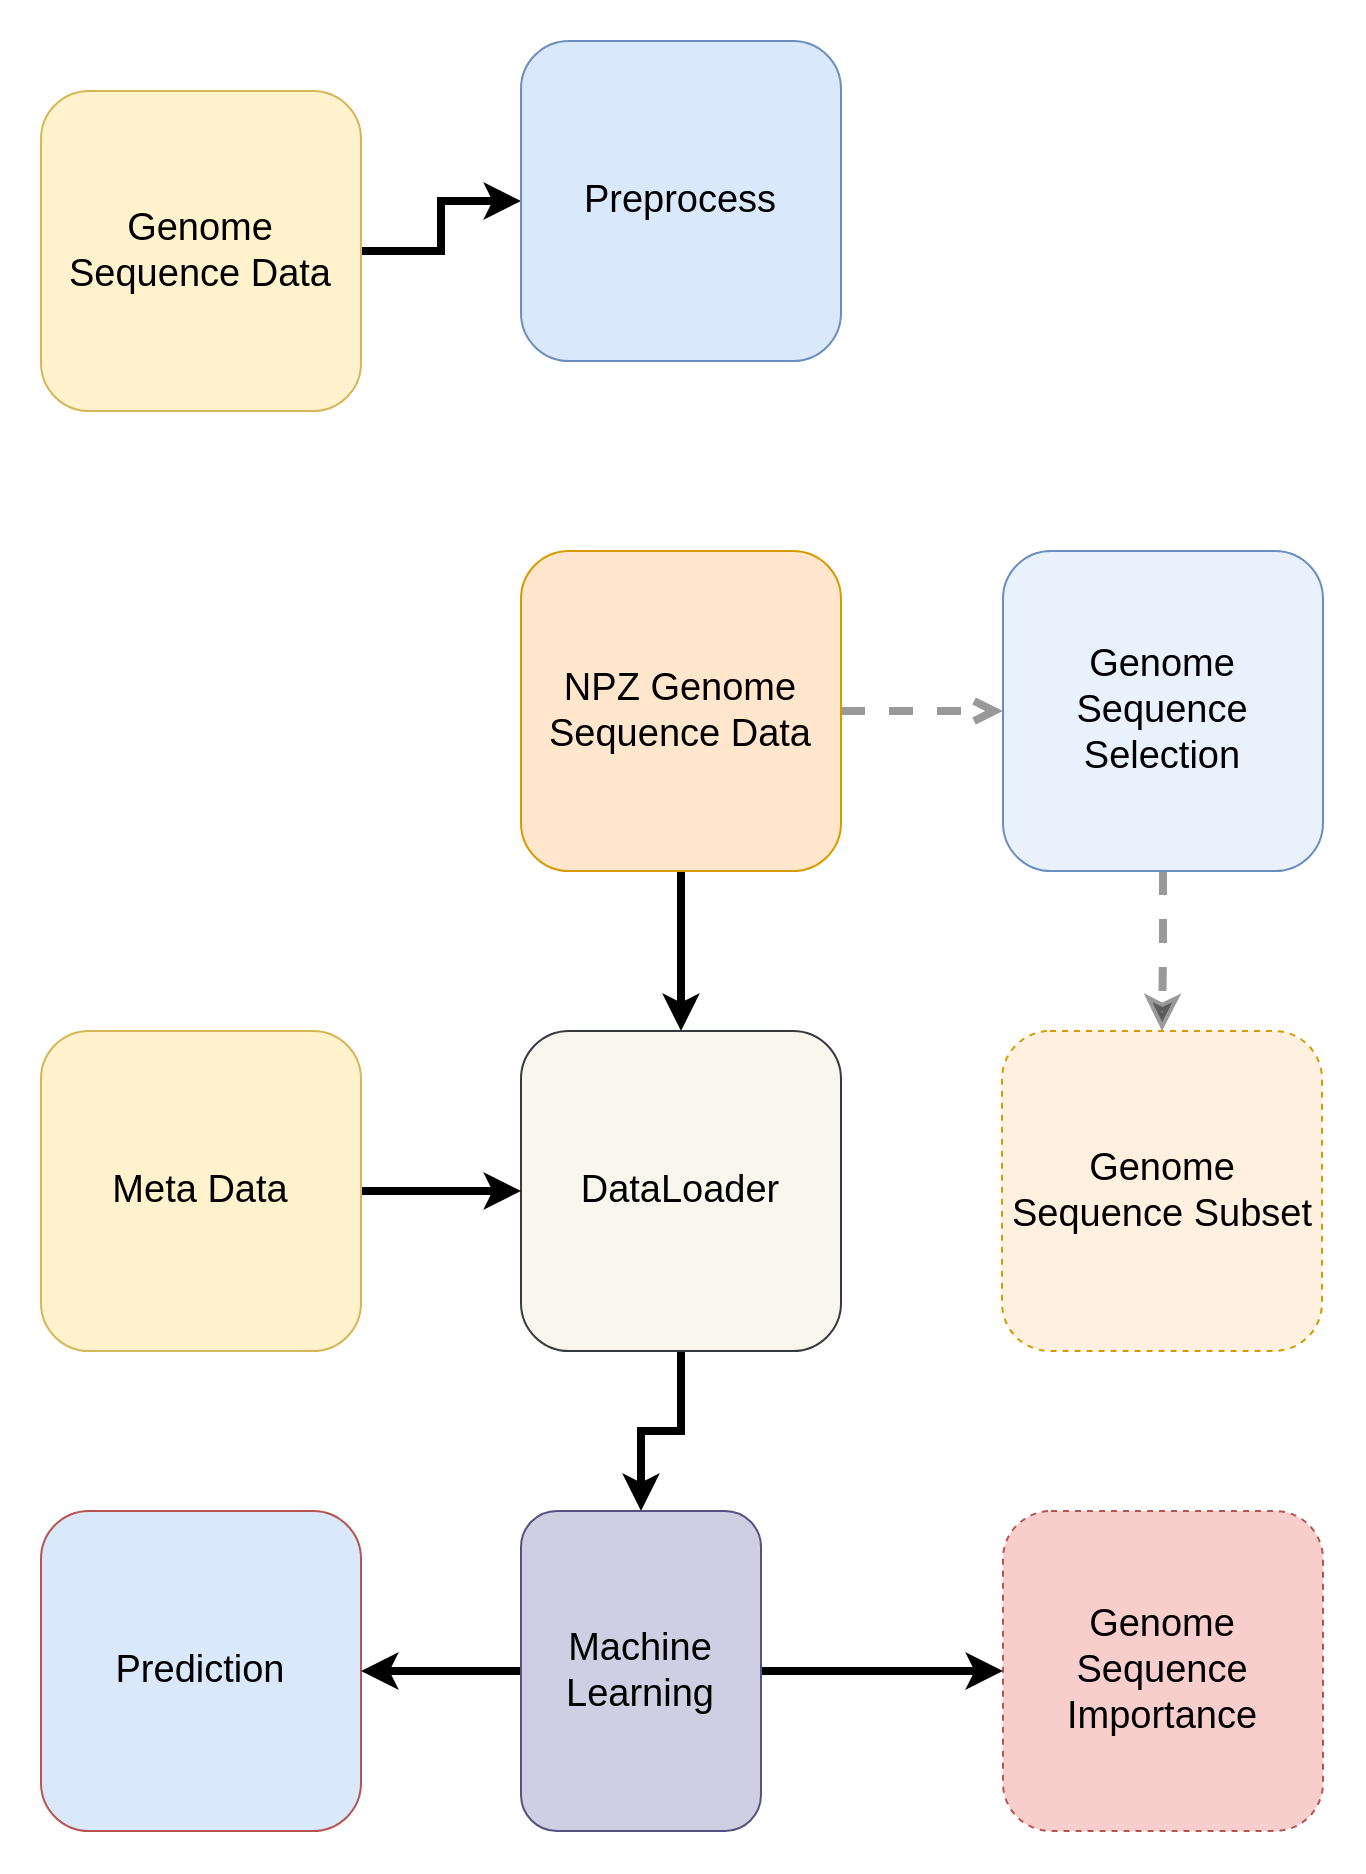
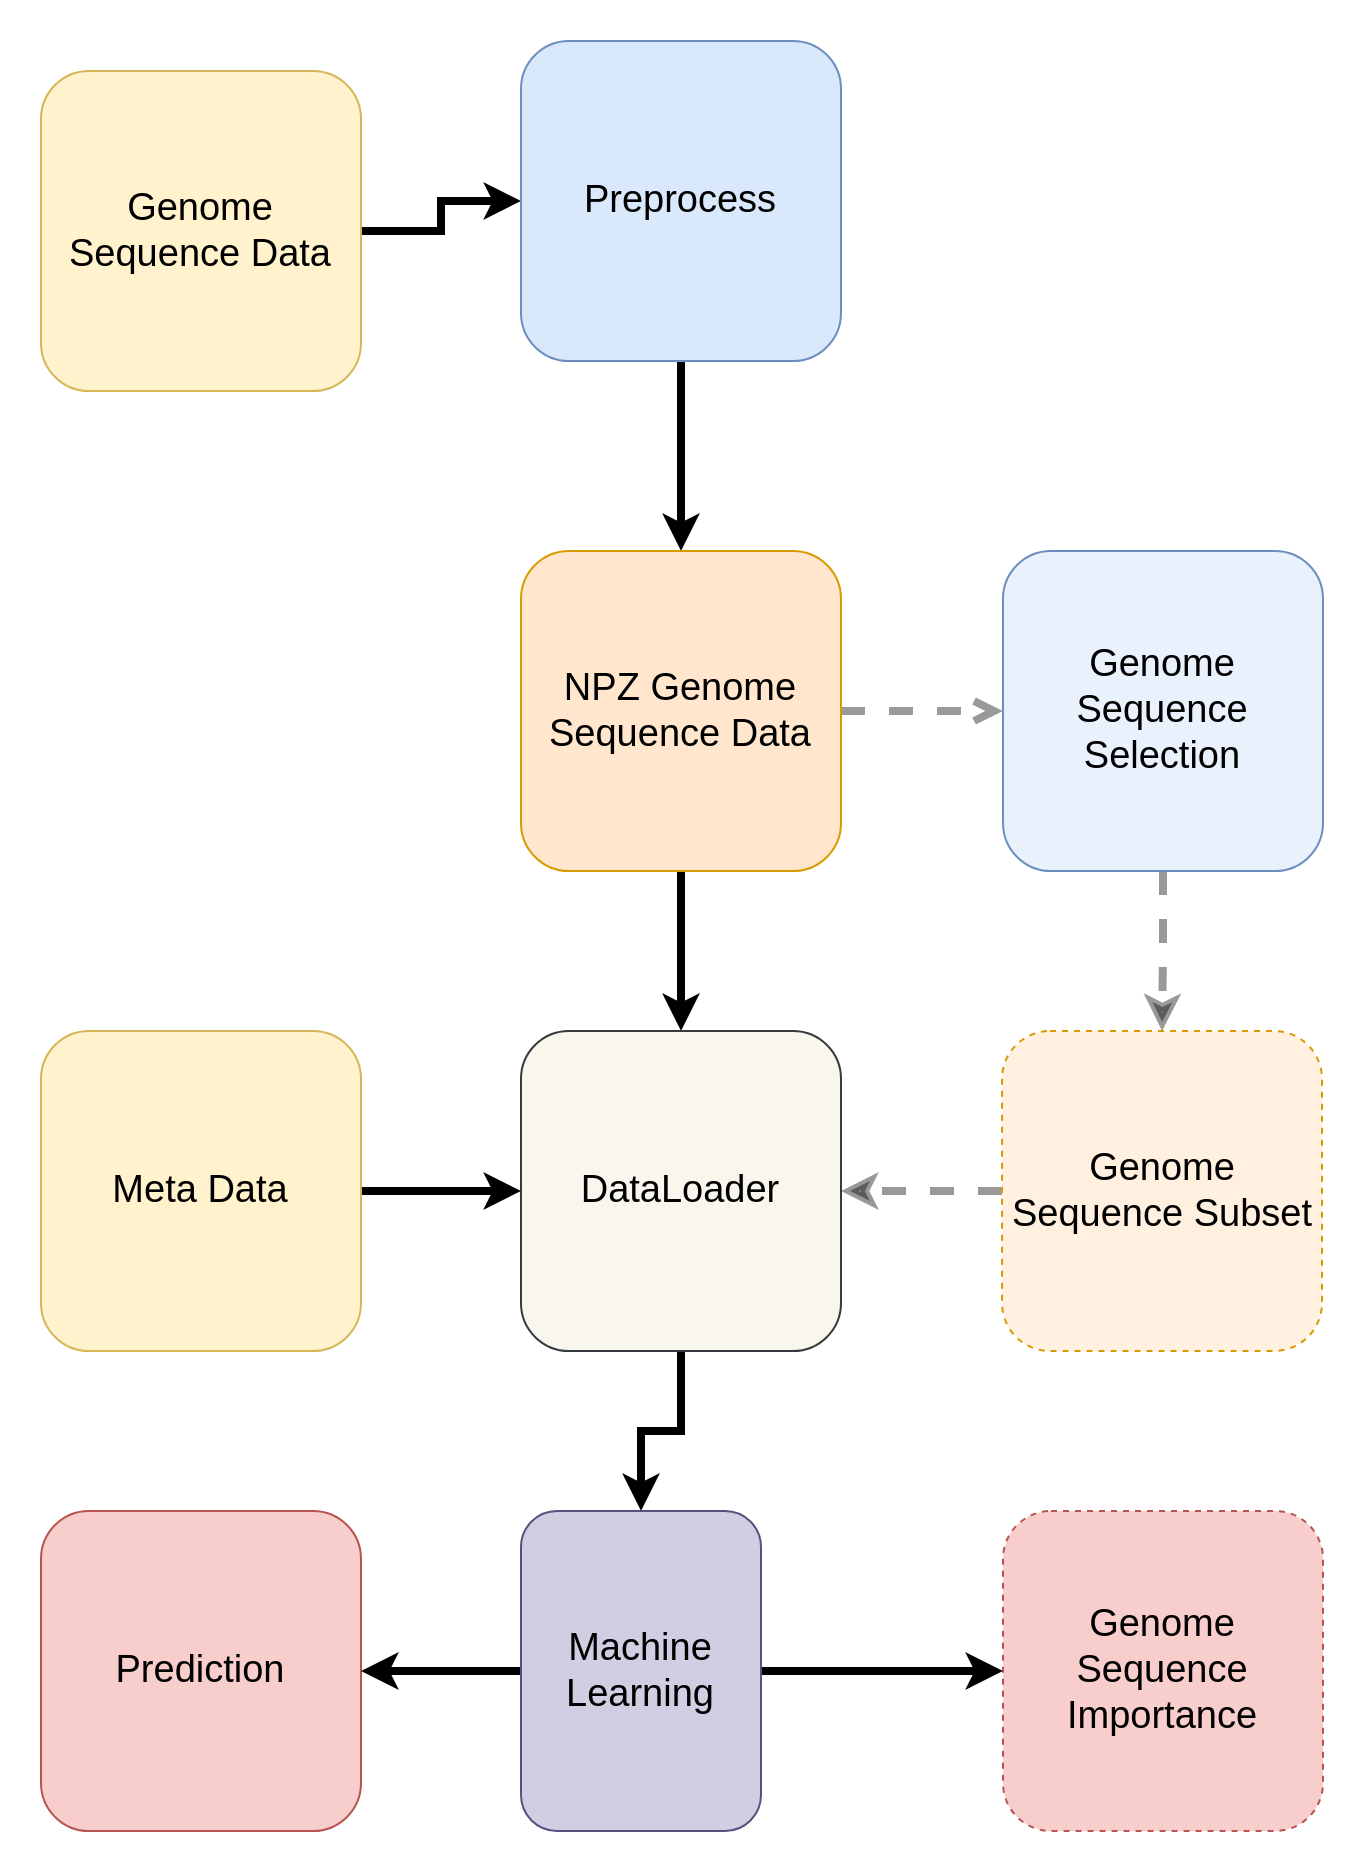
(201, 251) -> (201, 231)
none -> (681, 444)
none -> (942, 1191)
(201, 1671) -> (201, 1671)
